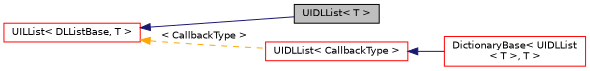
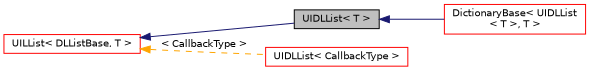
(431, 51) -> (417, 19)
